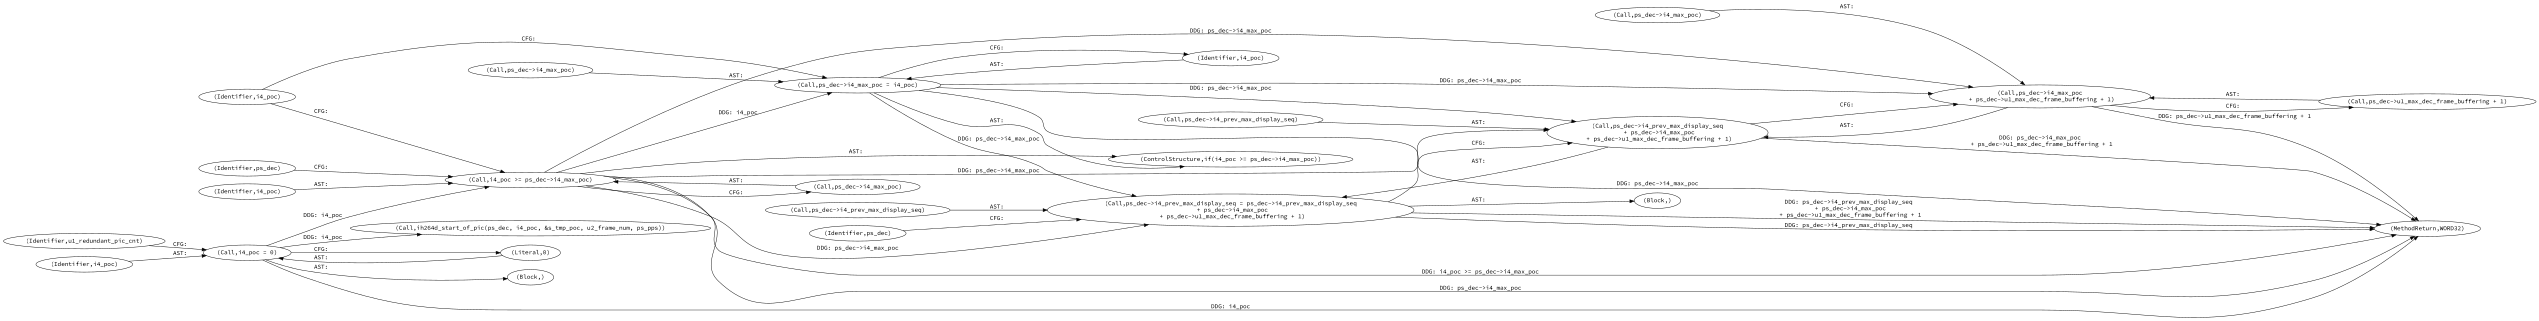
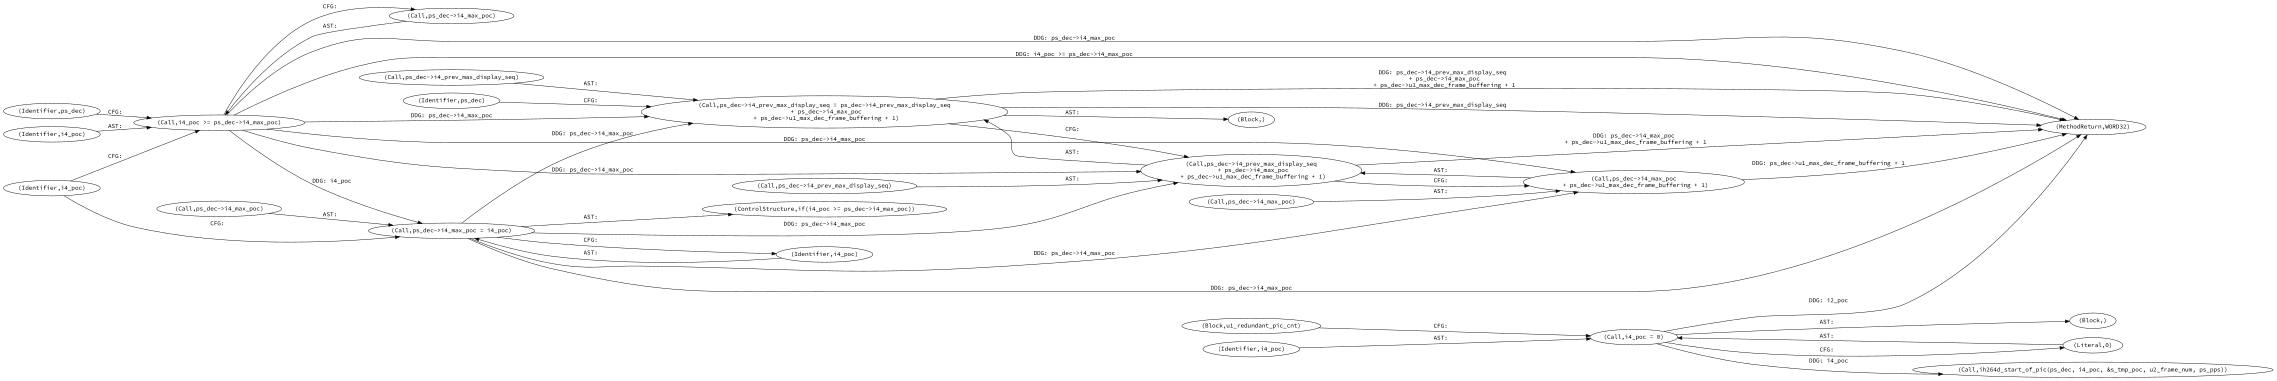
(2427, 102) -> none
(846, 157) -> none
(374, 210) -> none
(84, 241) -> (1251, 326)
(1231, 307) -> (1829, 301)
